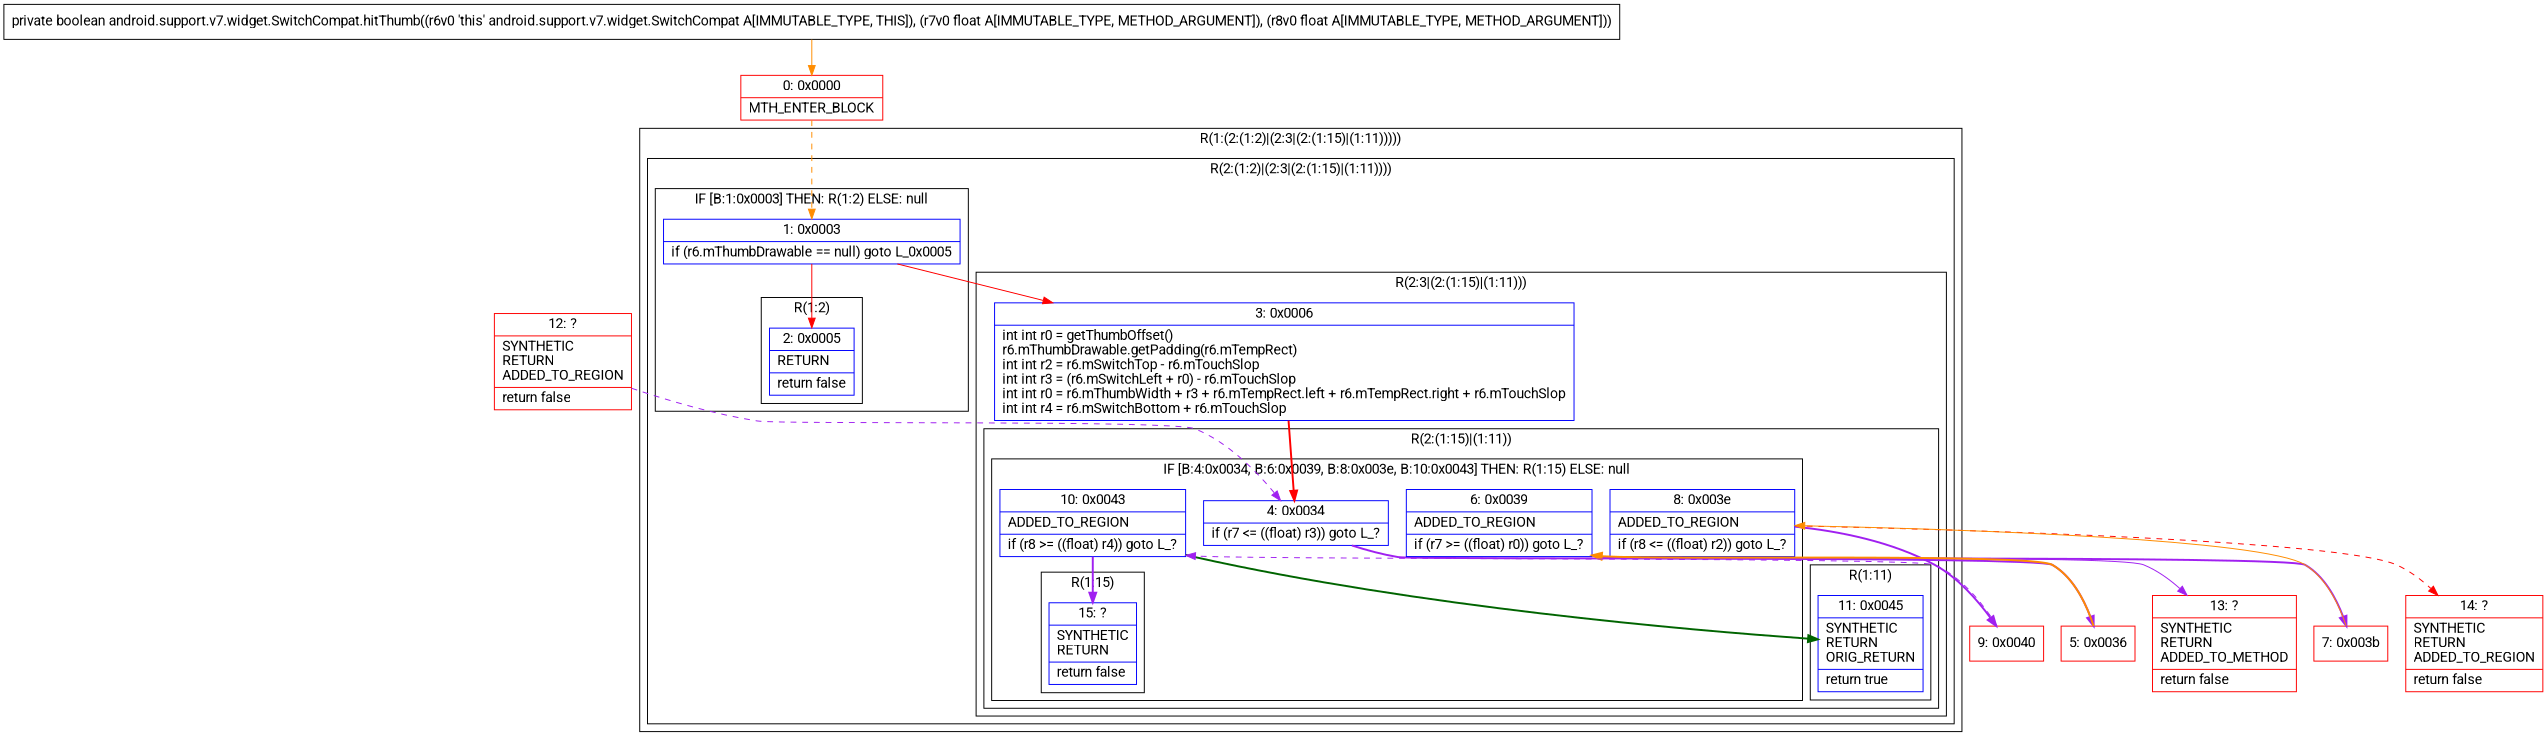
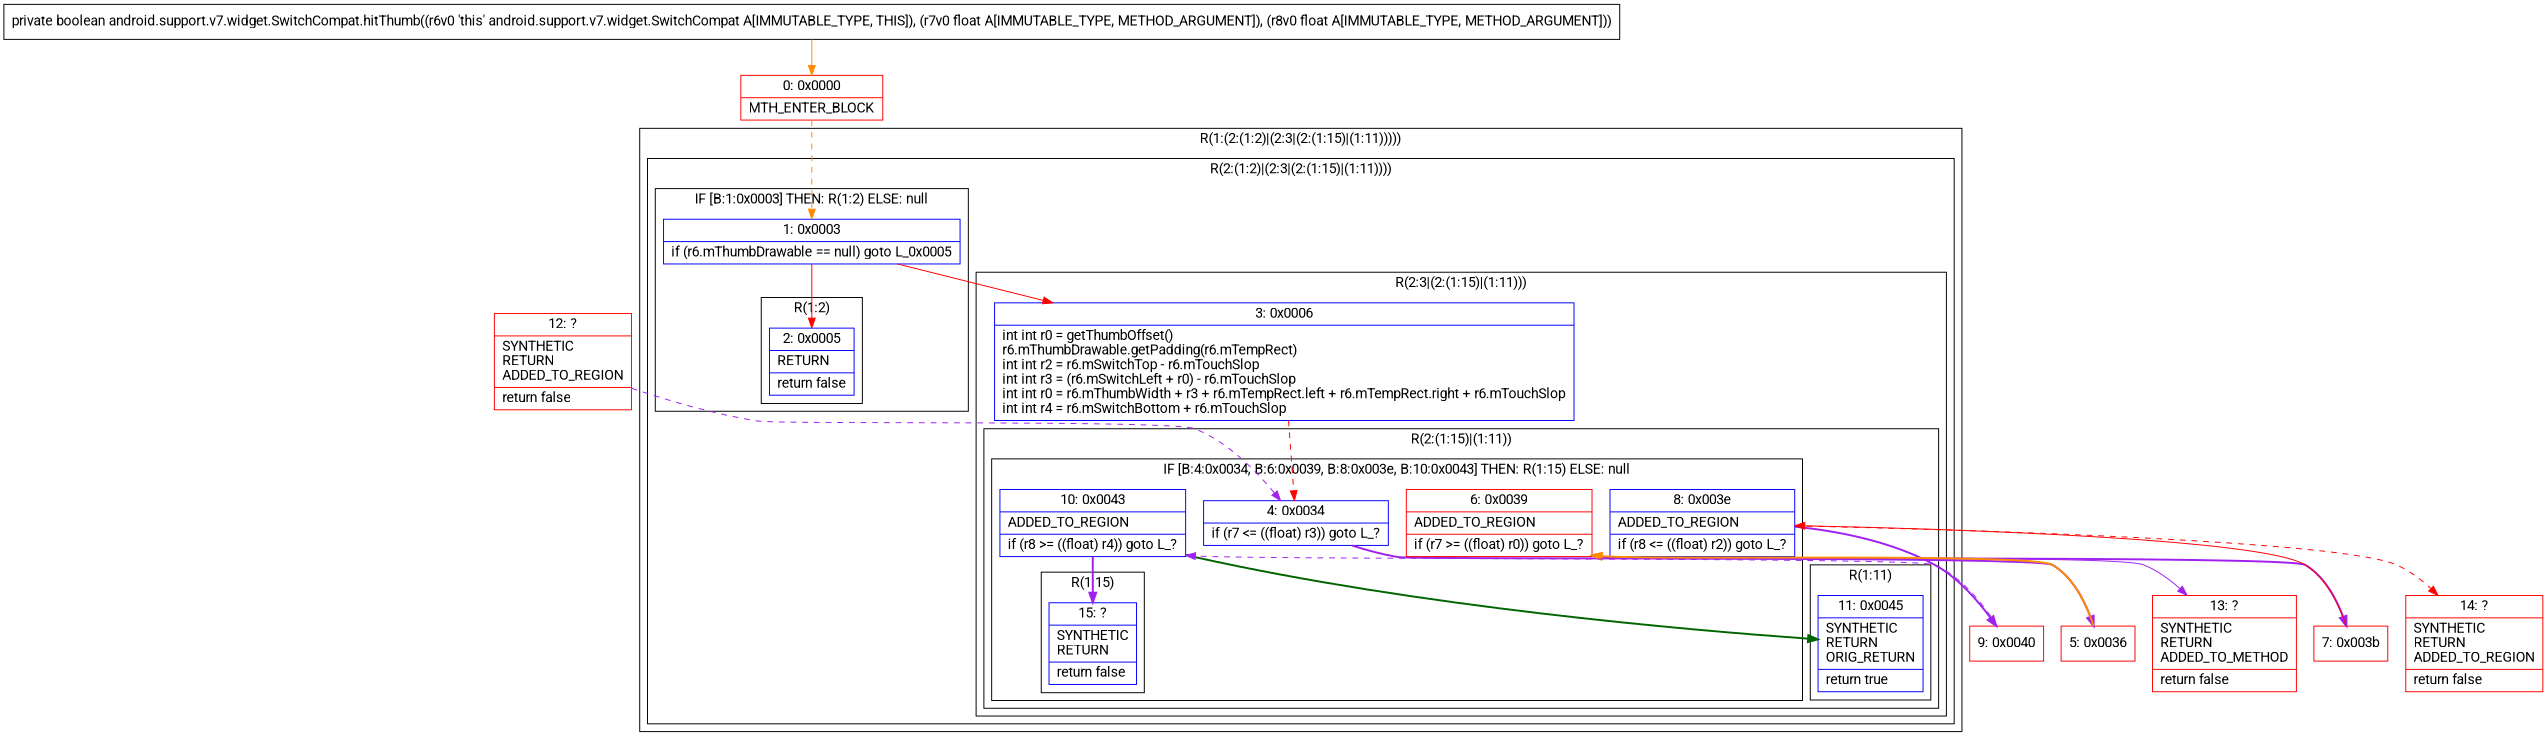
(1291, 452) -> (1291, 452)
(1499, 523) -> (1499, 523)
(2094, 537) -> (2094, 537)
